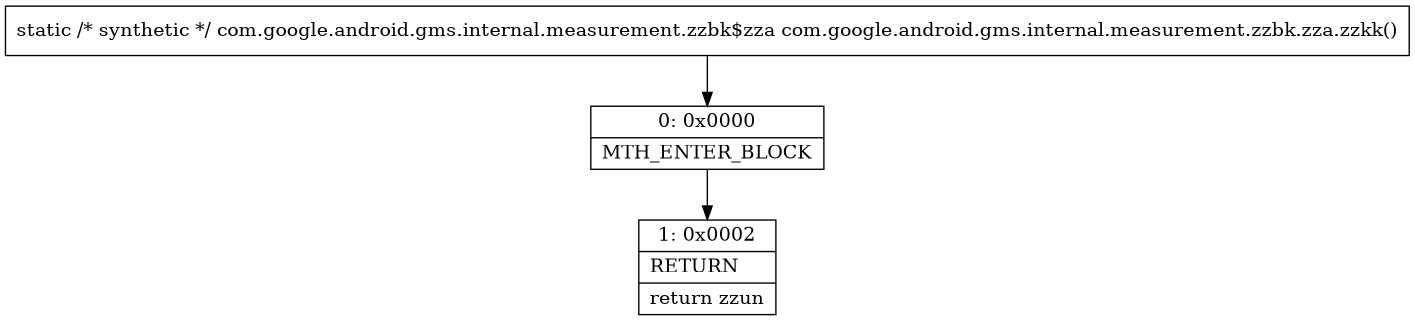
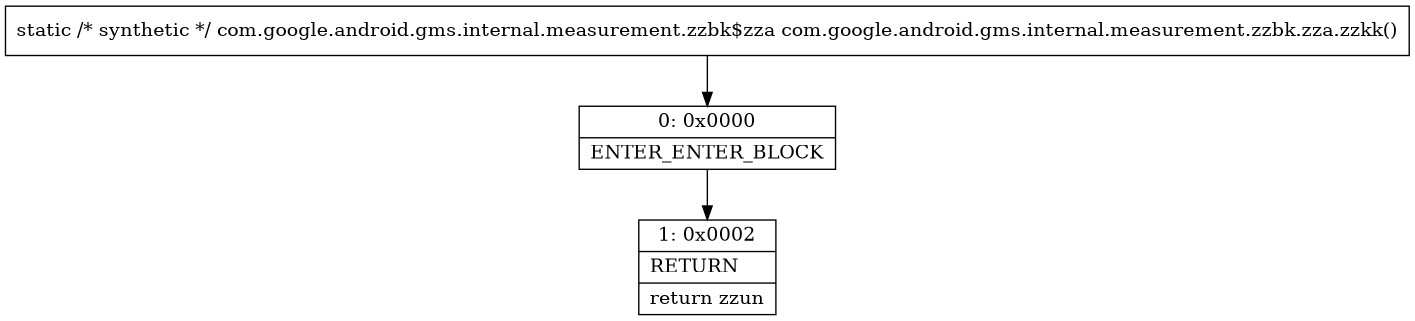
(707, 153) -> (707, 153)
